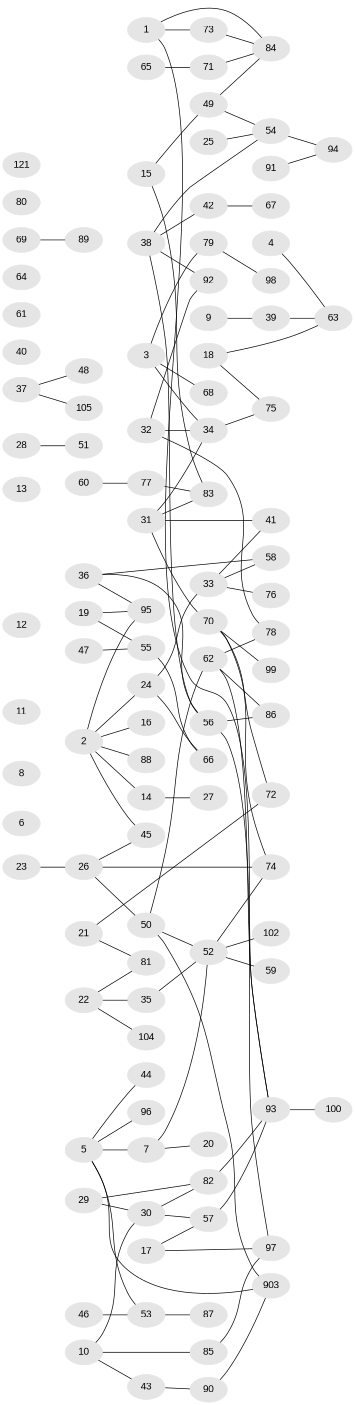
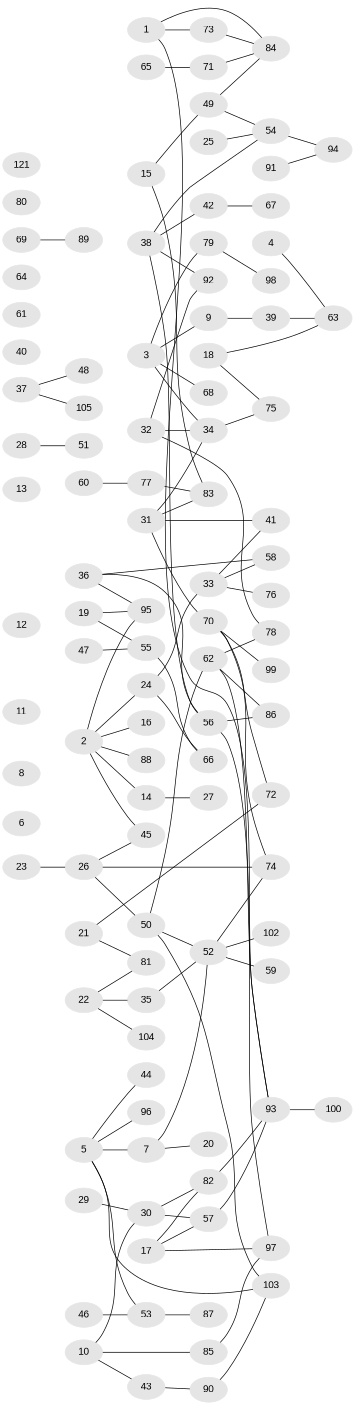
none -> (183, 333)
(146, 1191) -> (174, 1222)
(271, 1286) -> (271, 1286)
